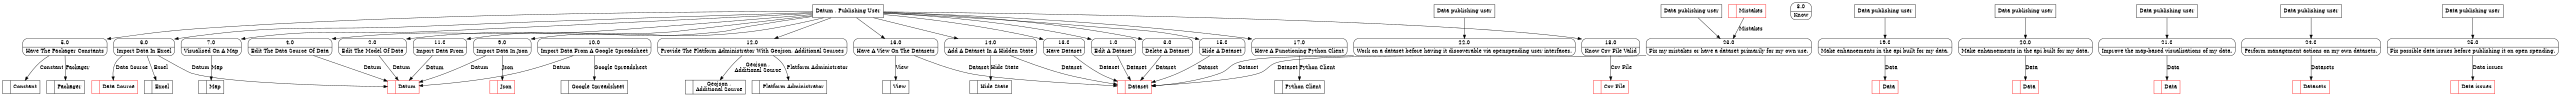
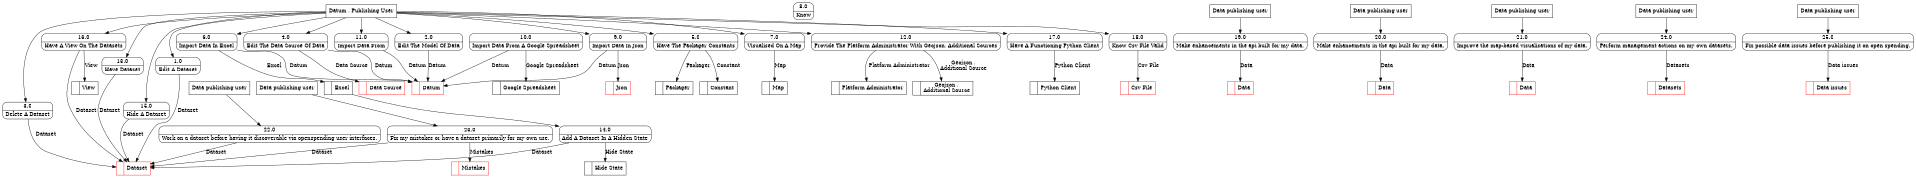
(1739, 27) -> (470, 150)
(914, 28) -> (453, 114)
(115, 65) -> (325, 69)
